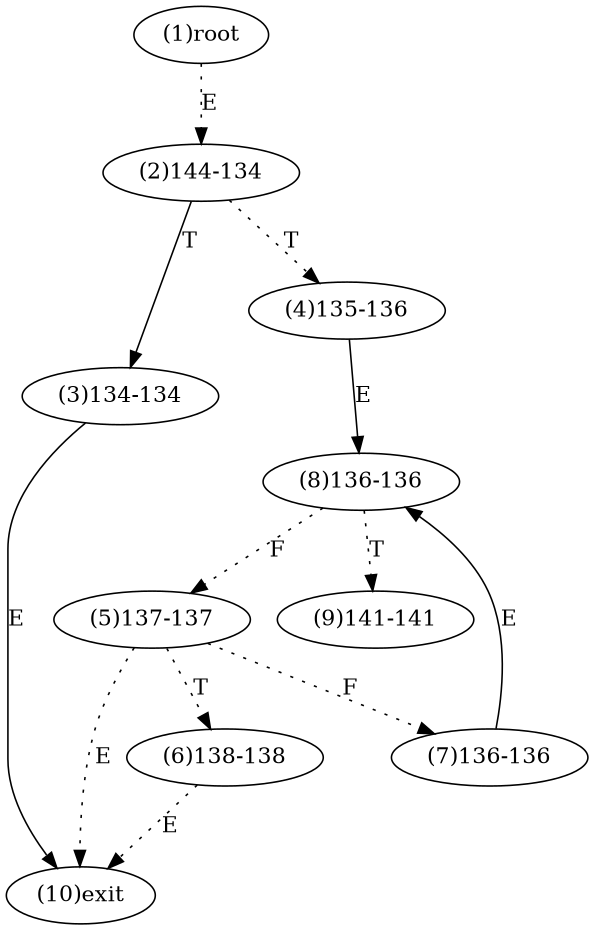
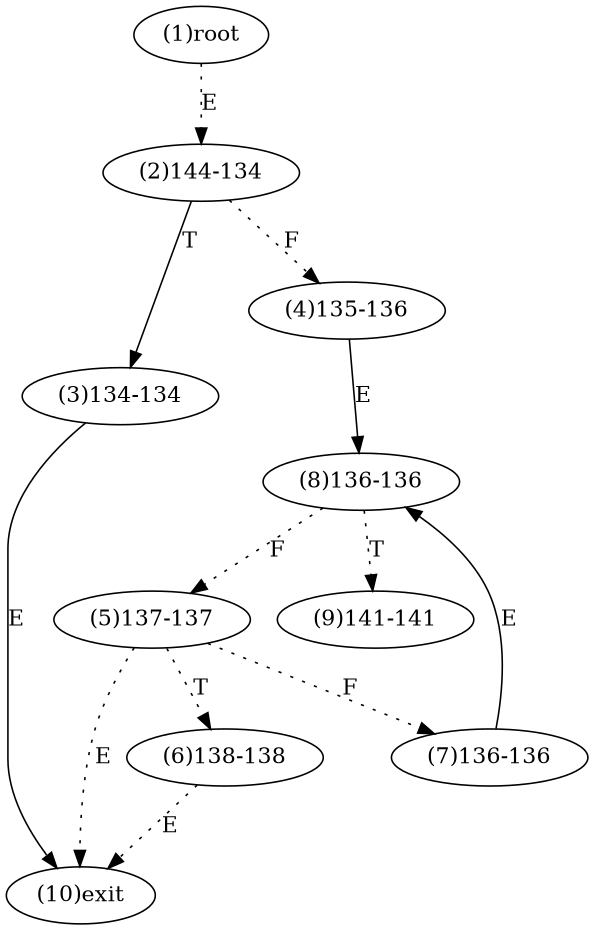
(292, 242) -> (292, 242)
